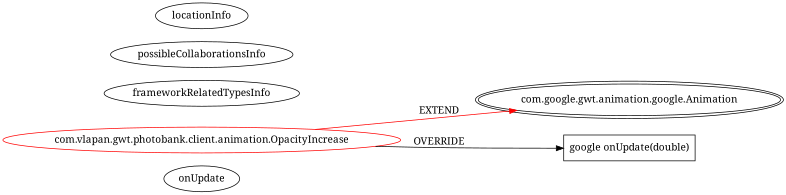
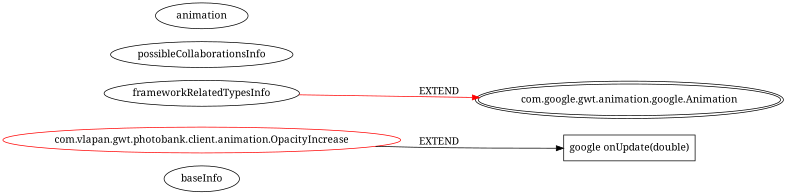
(202, 16) -> (202, 16)
(412, 120) -> (386, 96)
(439, 142) -> (439, 142)
(202, 179) -> (202, 179)
